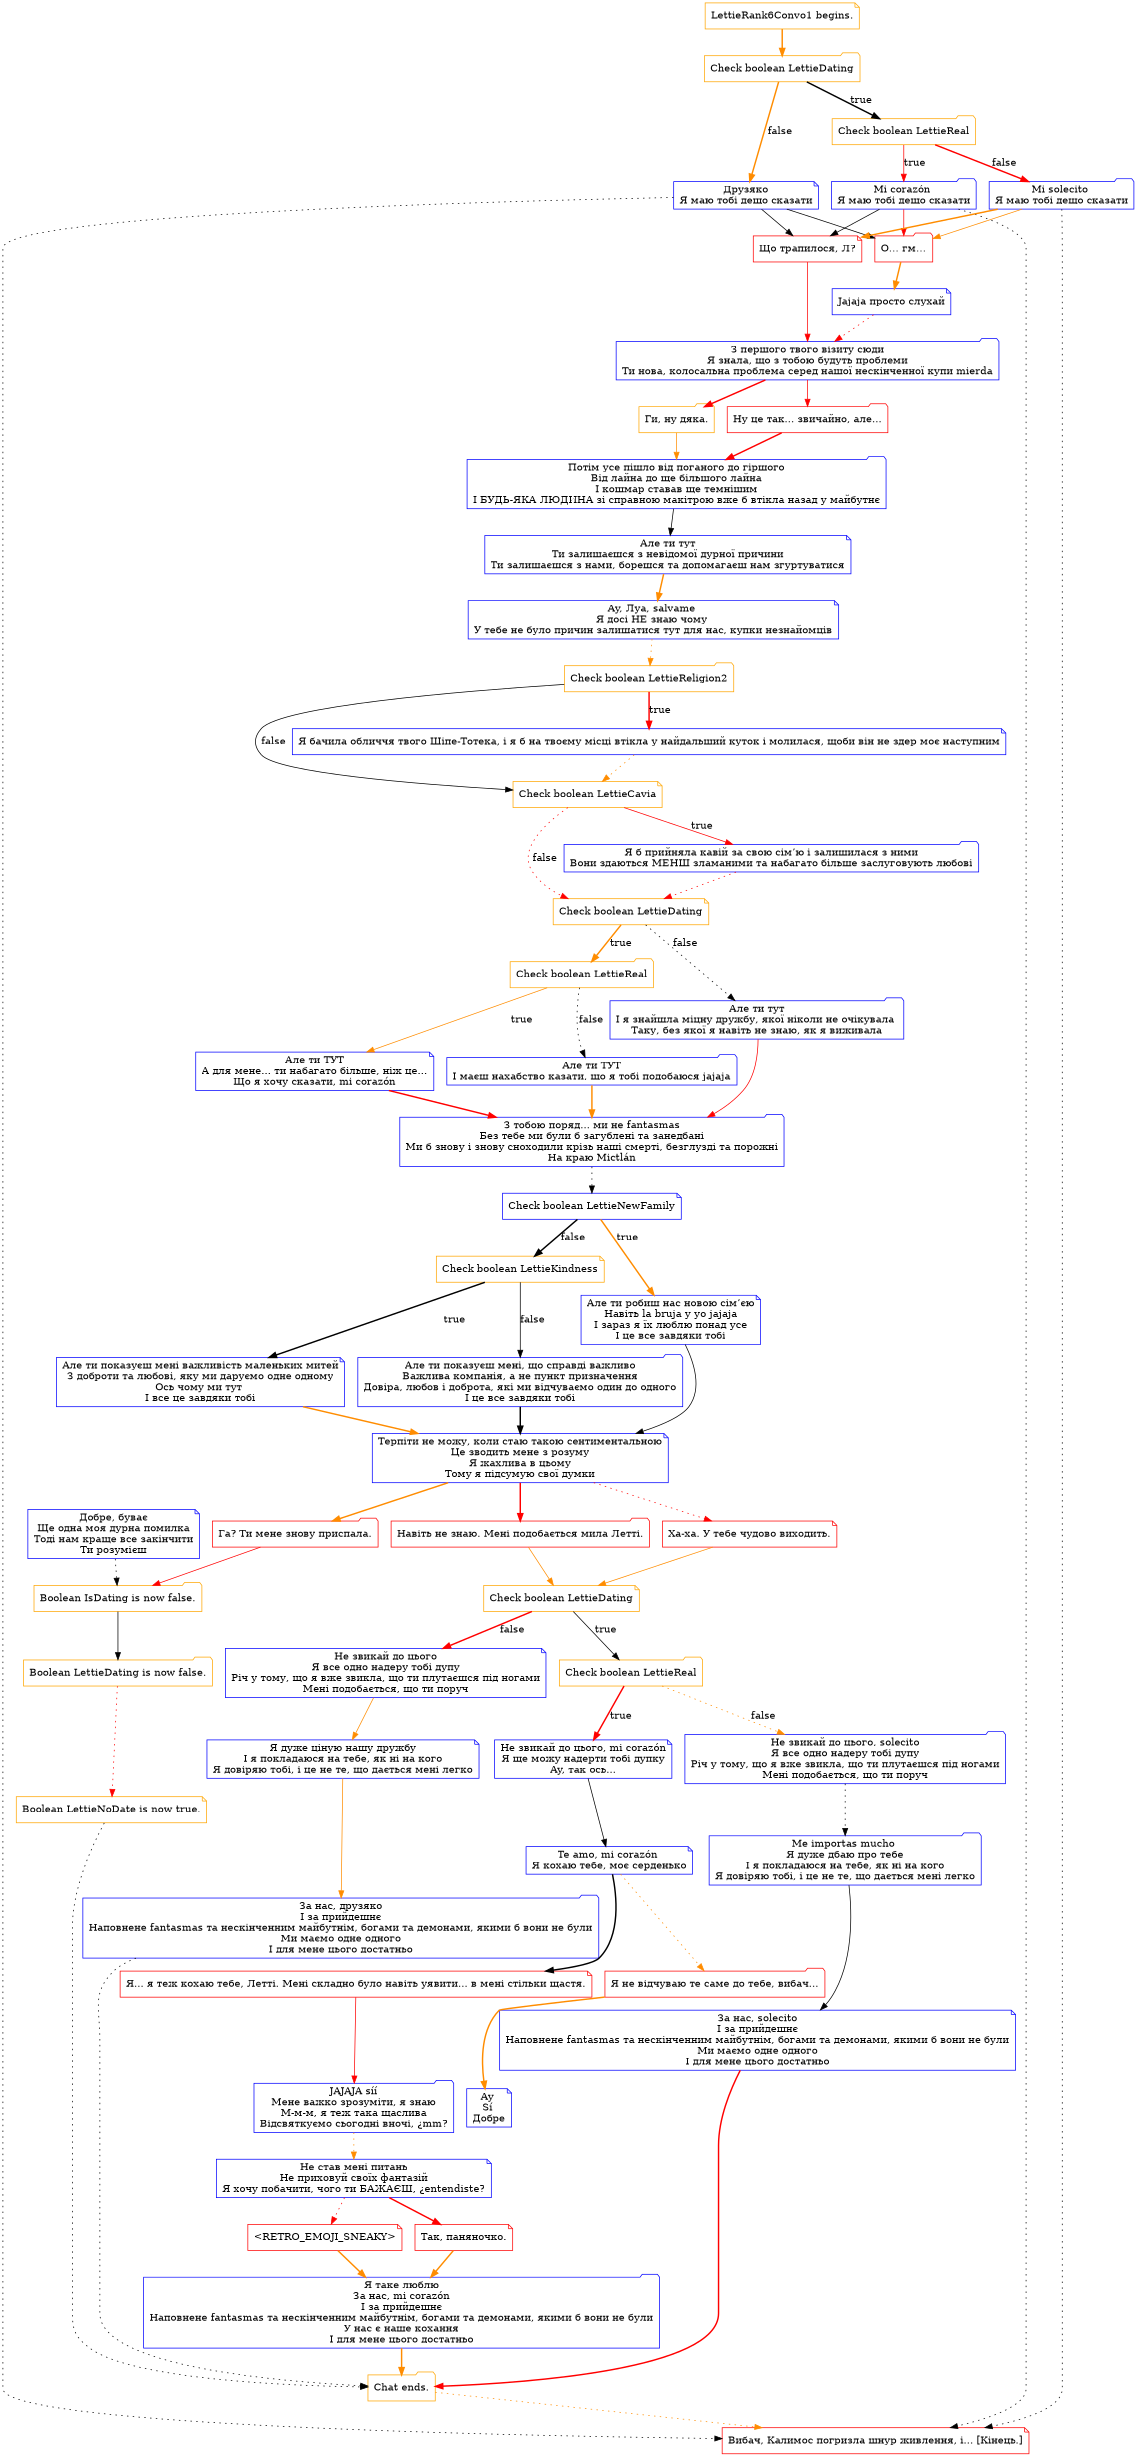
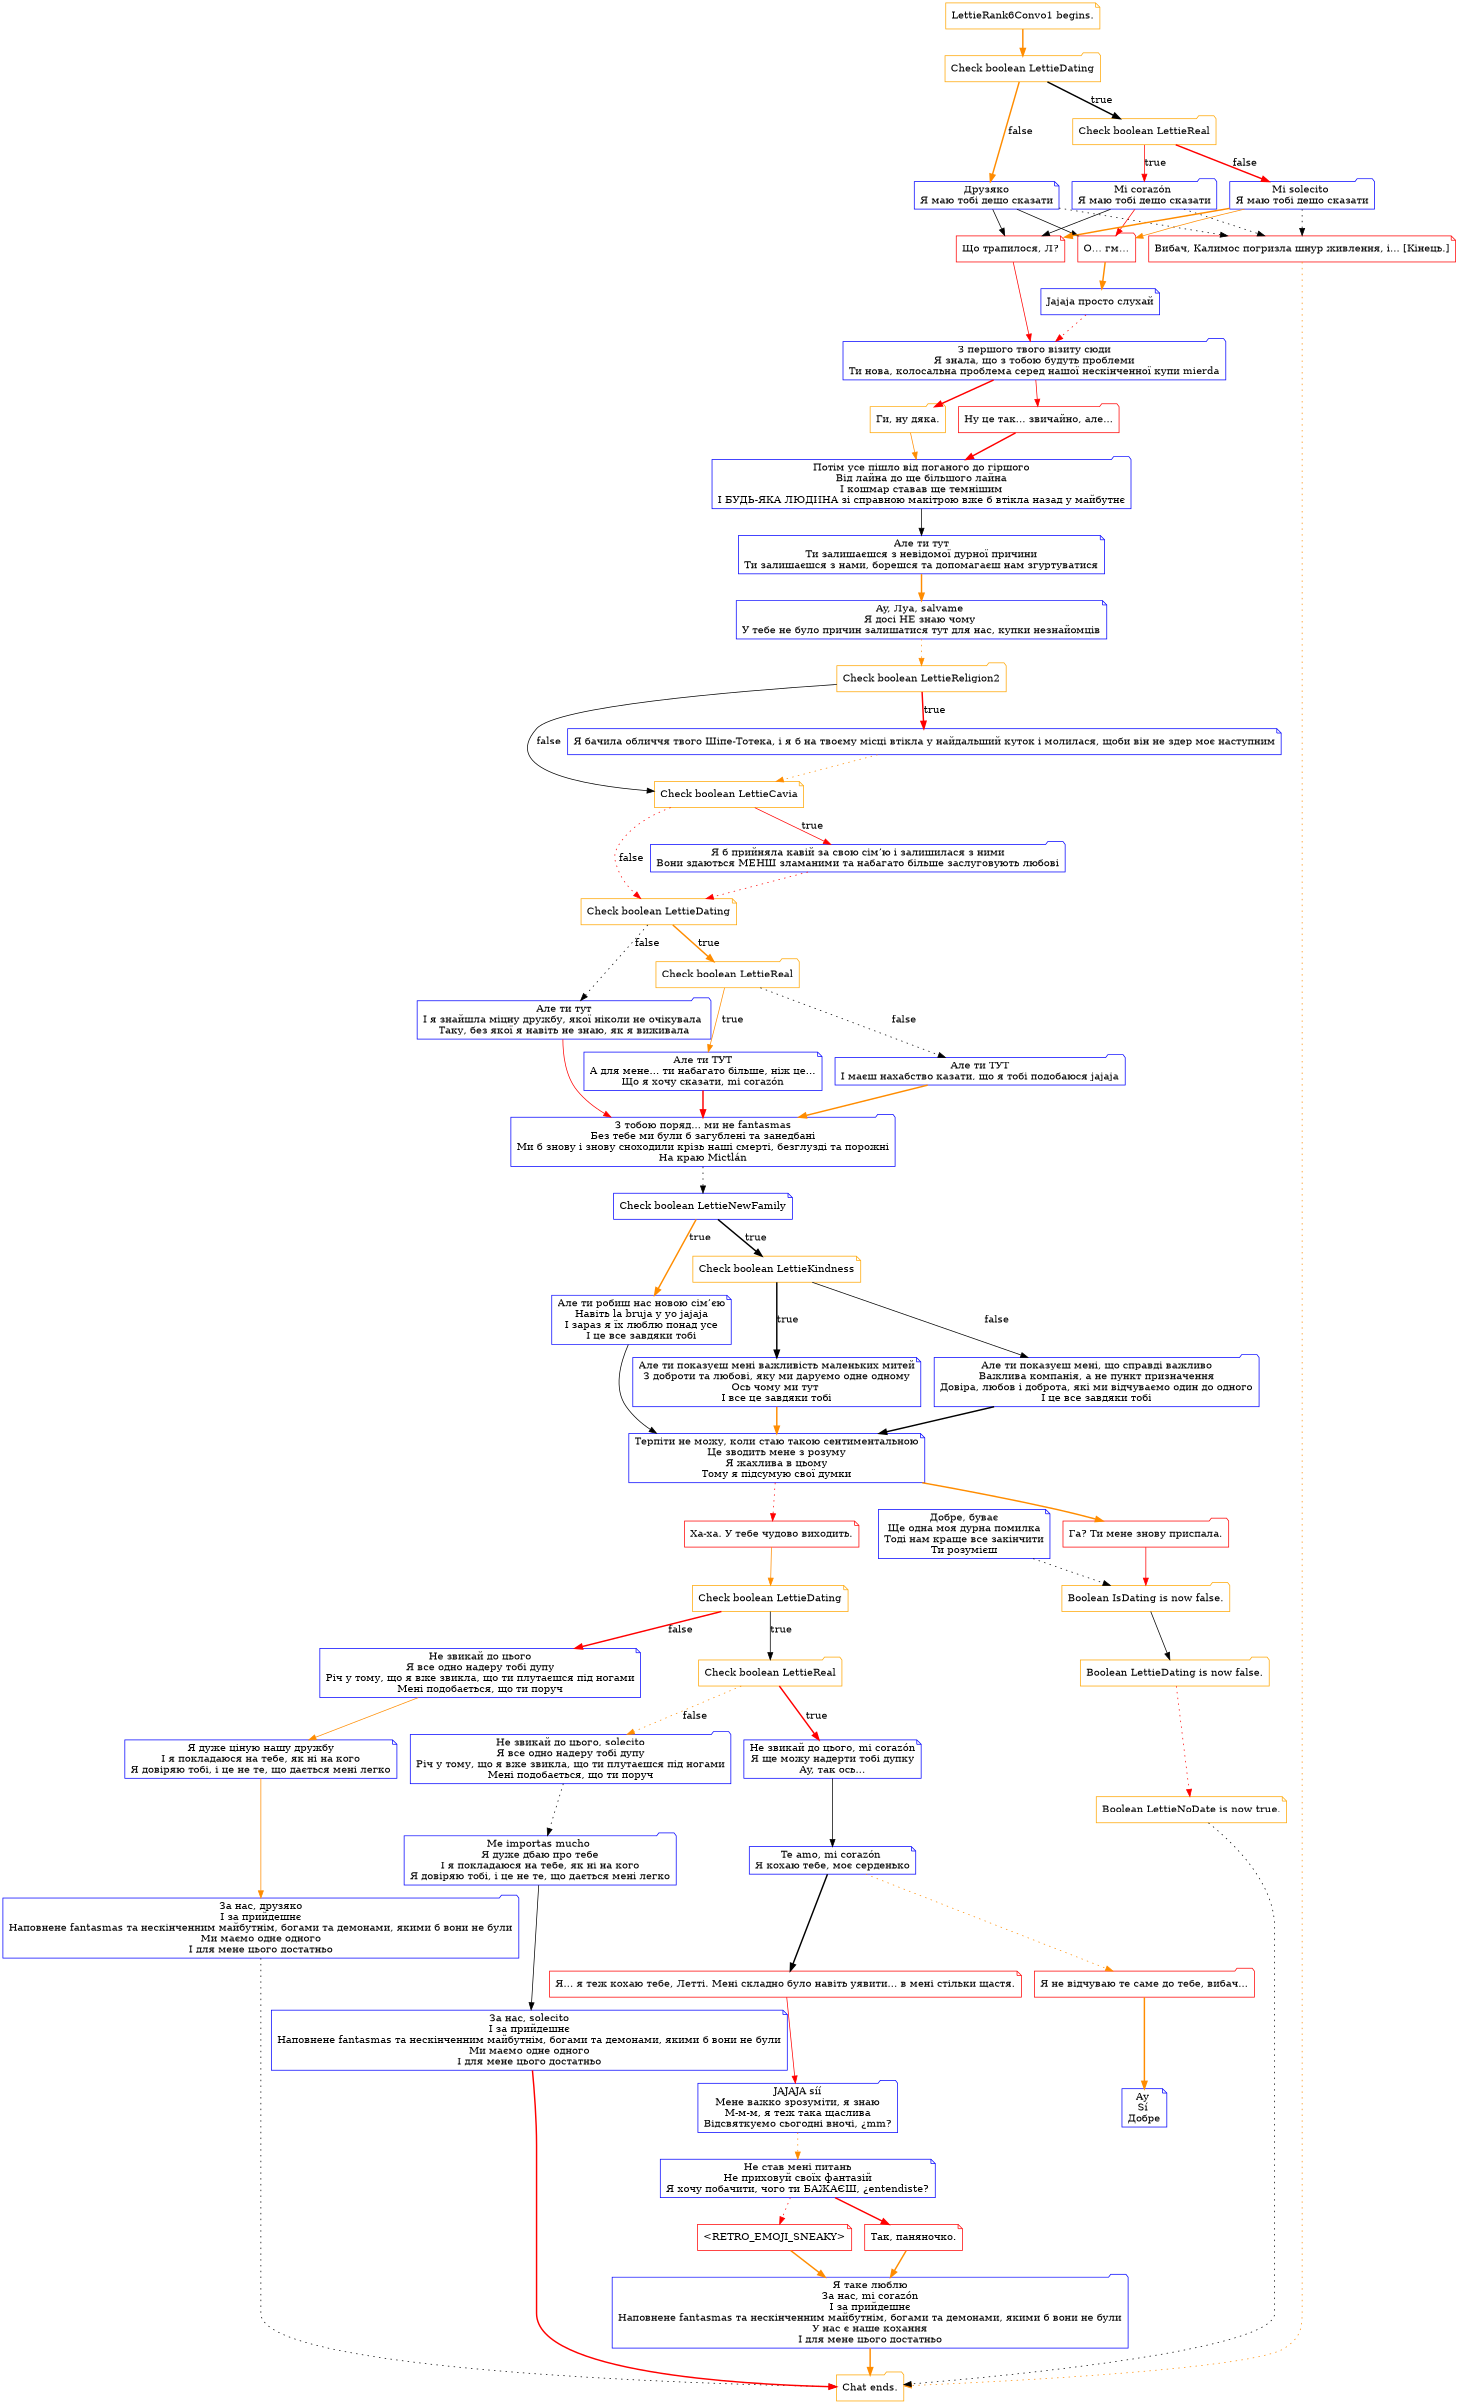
(573, 1238) -> (756, 1238)
(520, 1534) -> none
(595, 2410) -> (1302, 1496)
